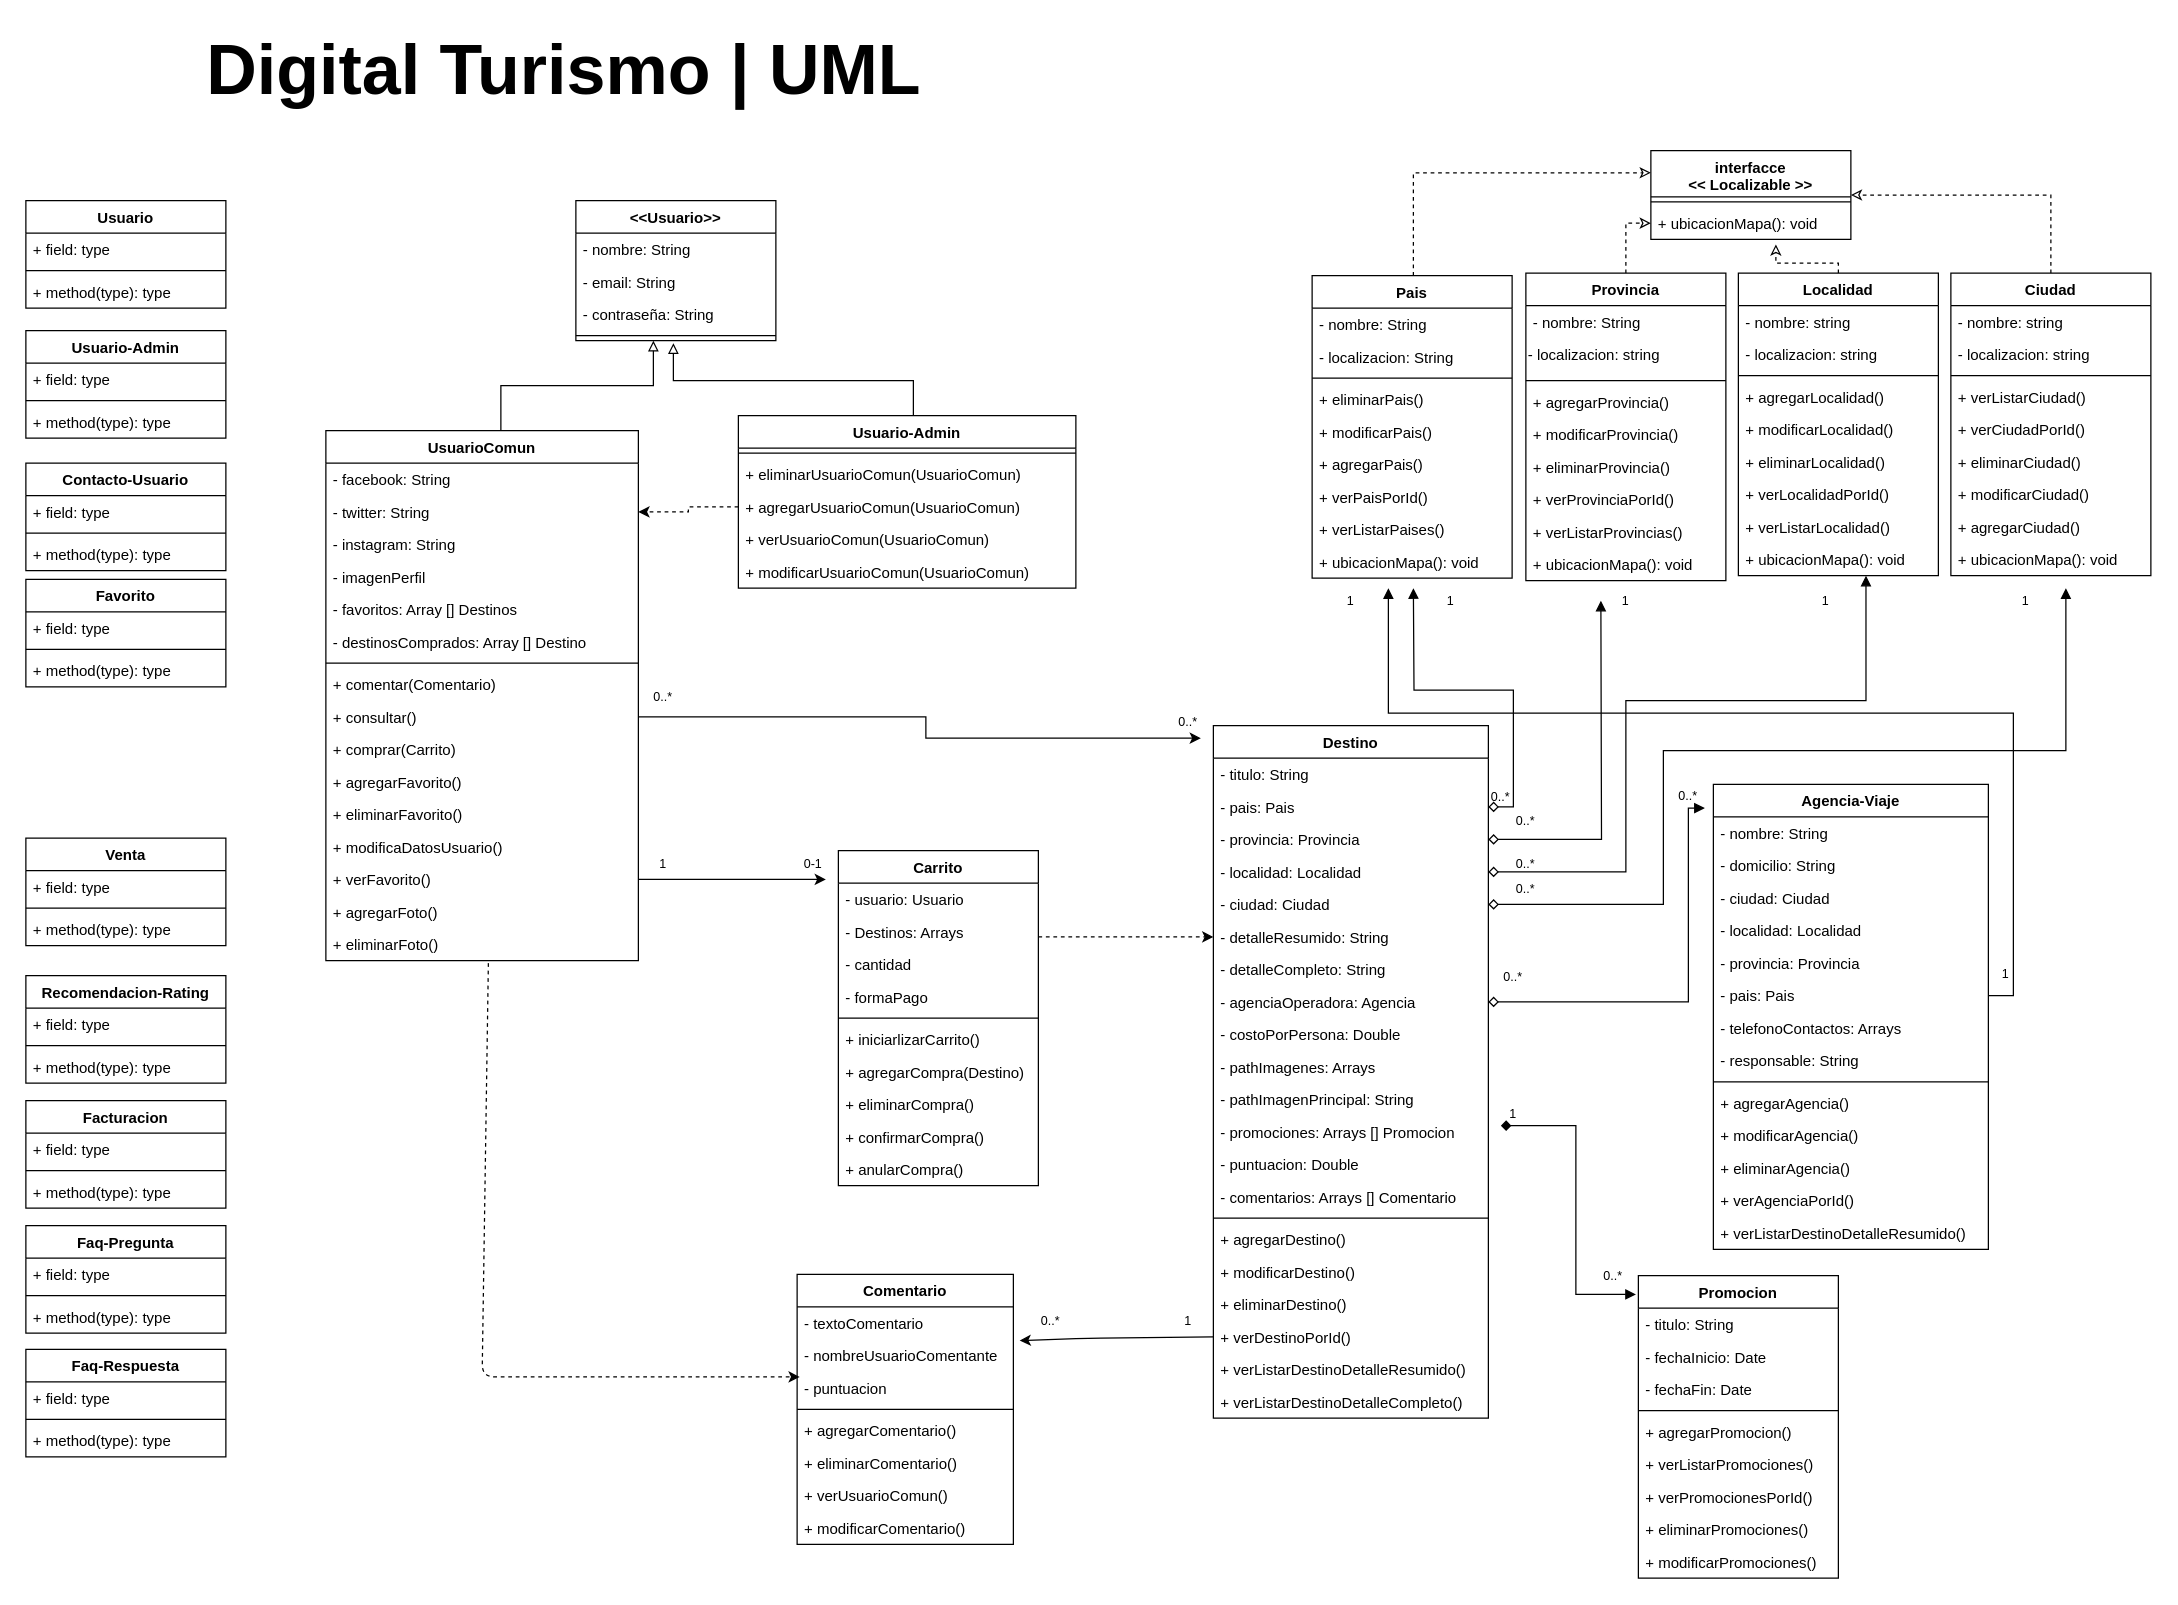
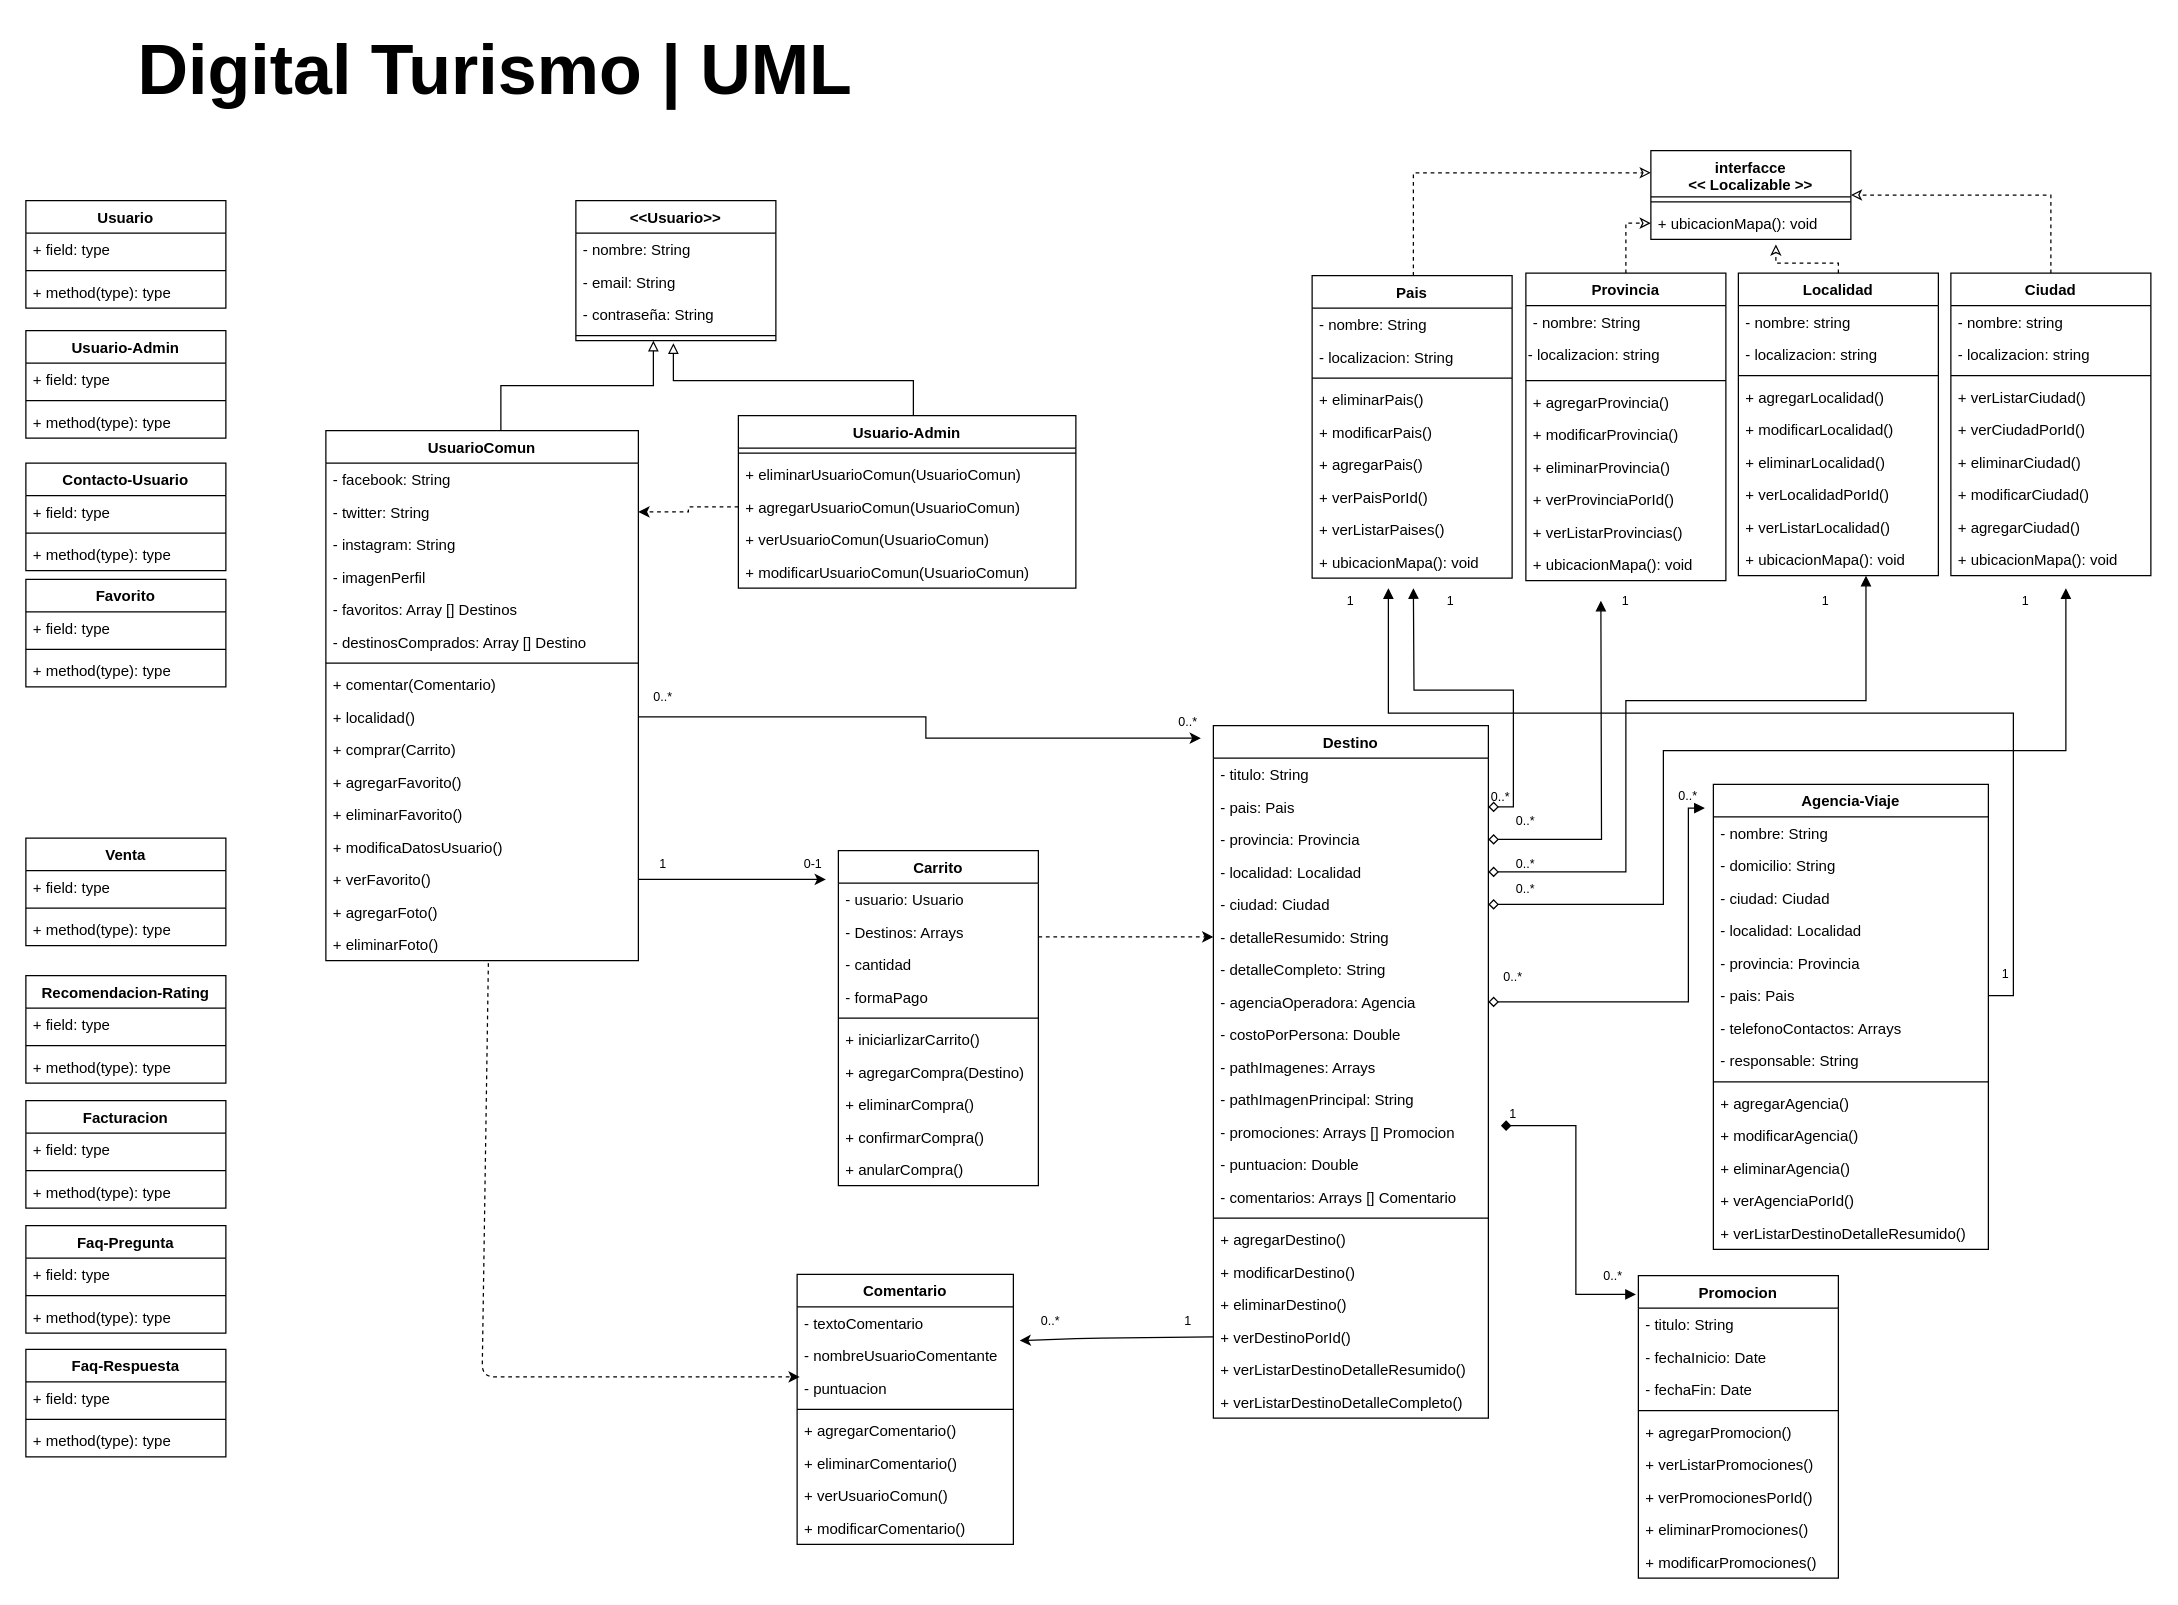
(563, 69) -> (494, 69)
(383, 718) -> (379, 718)
